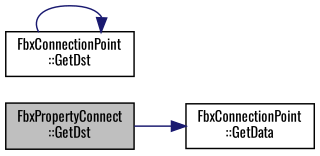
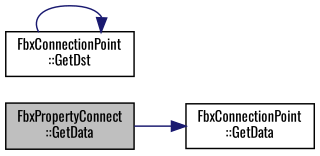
(70, 126) -> (70, 126)
